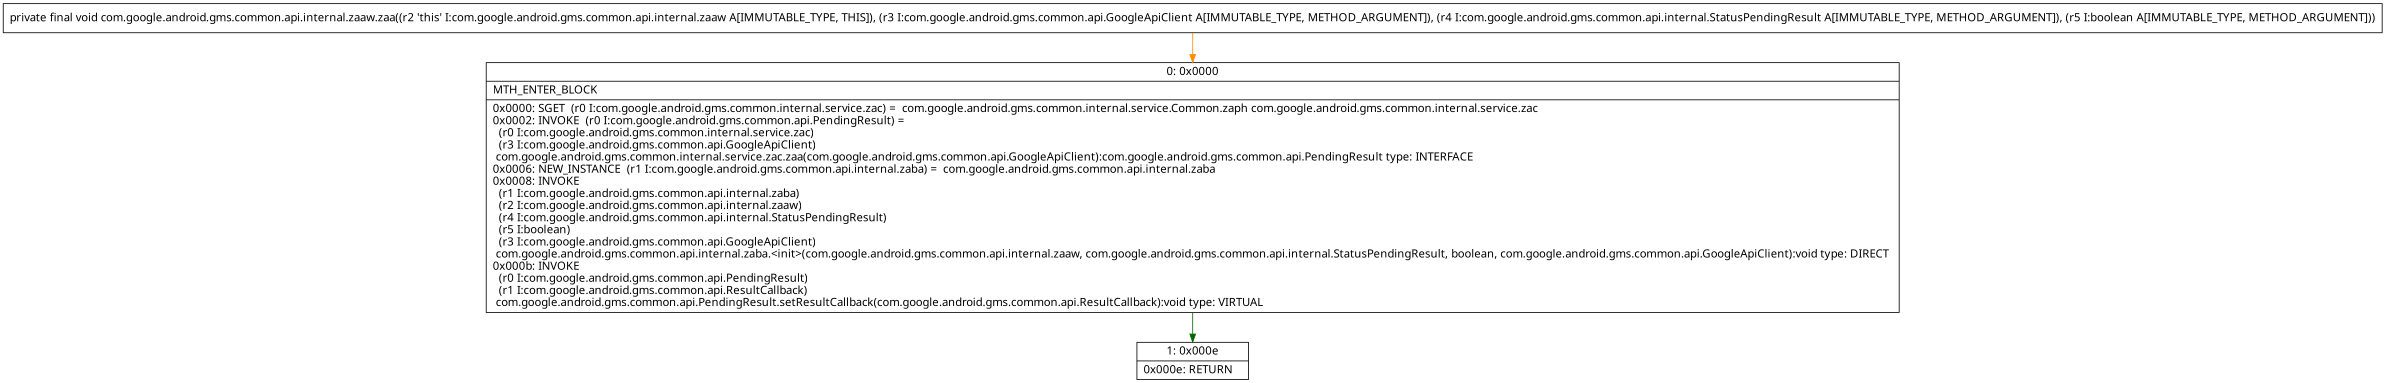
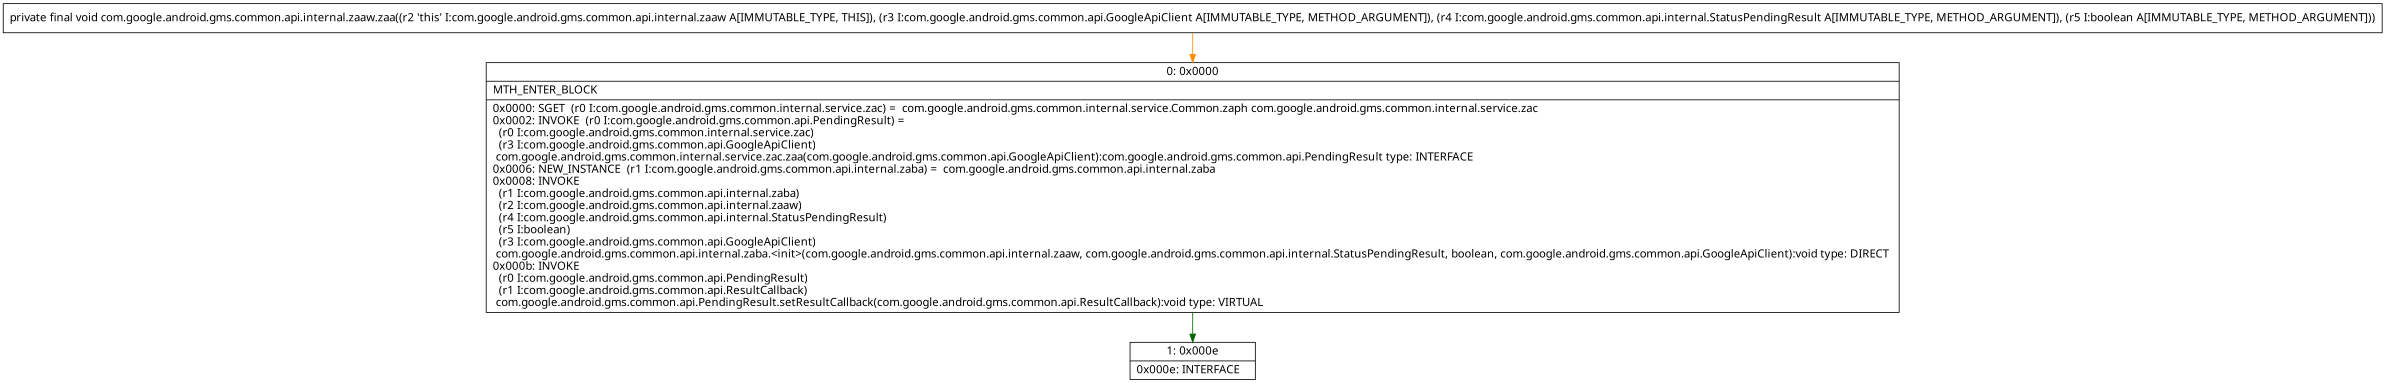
(1193, 370) -> (1193, 370)
